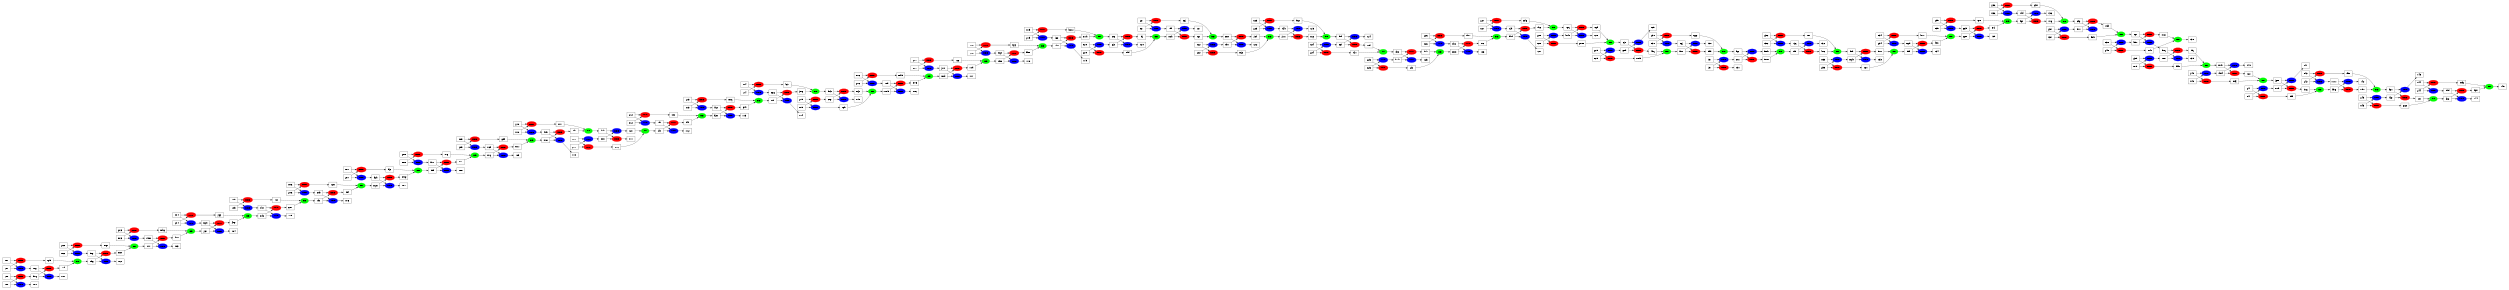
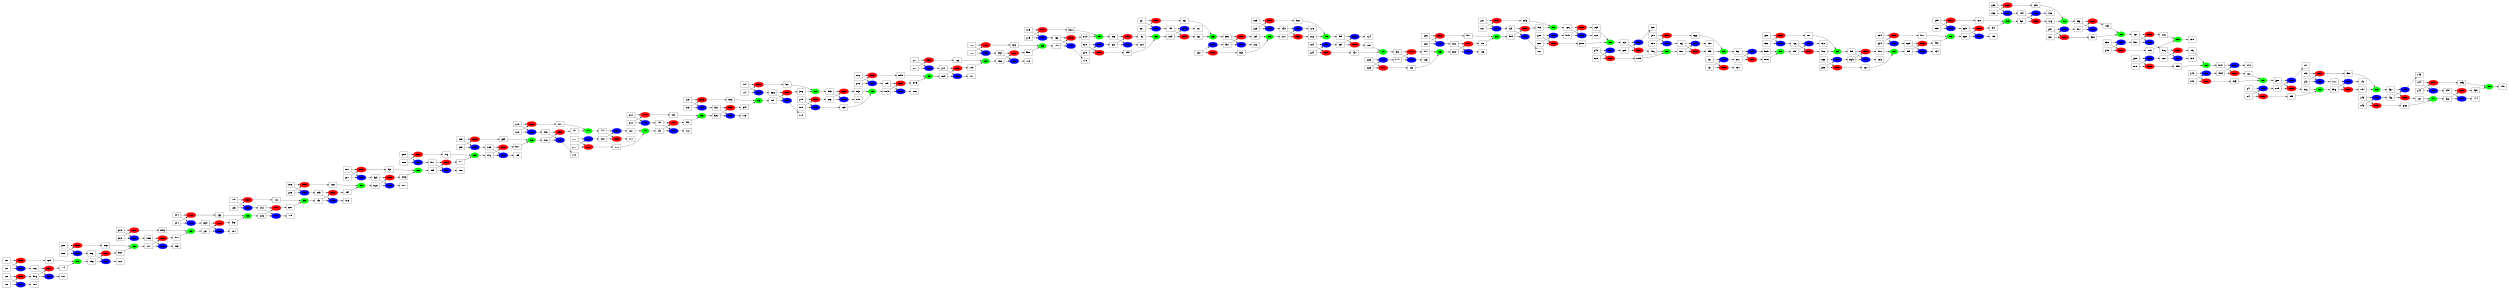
(1199, 45) -> none
(1596, 50) -> (1596, 50)
